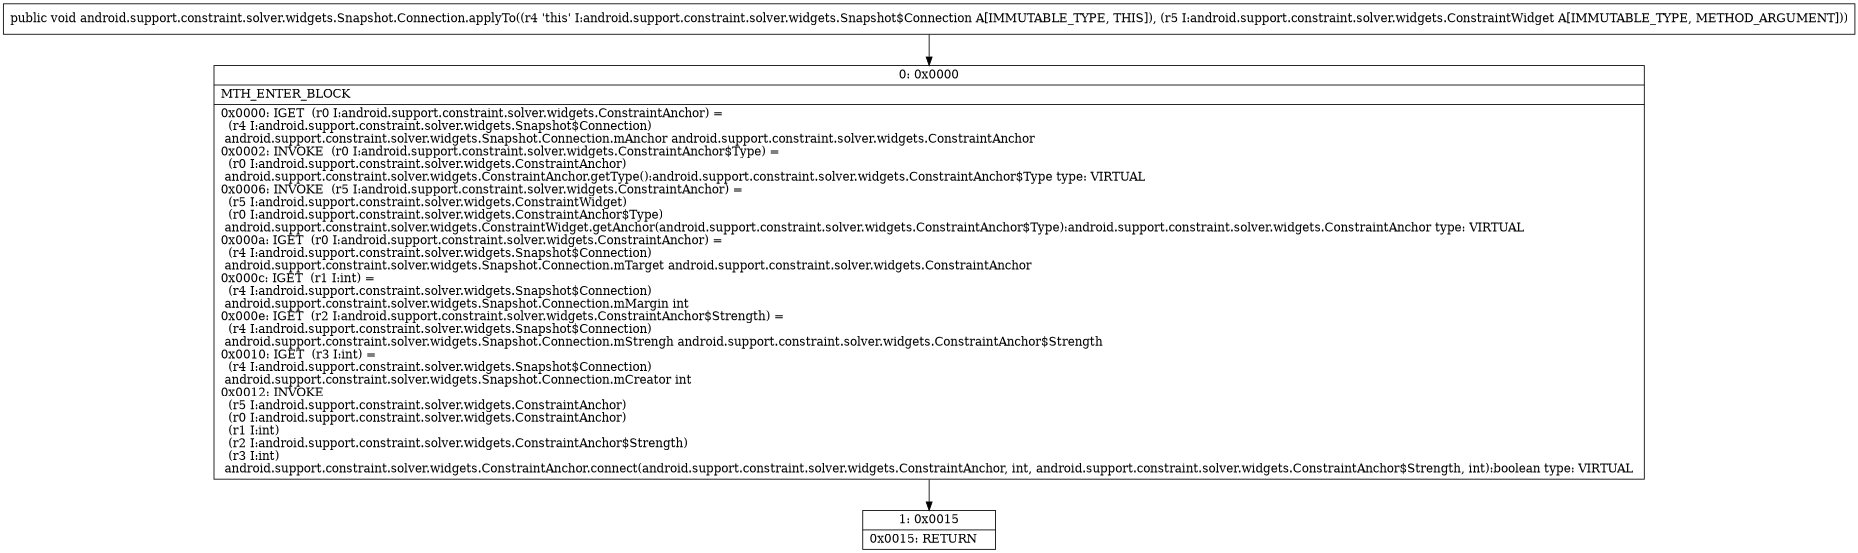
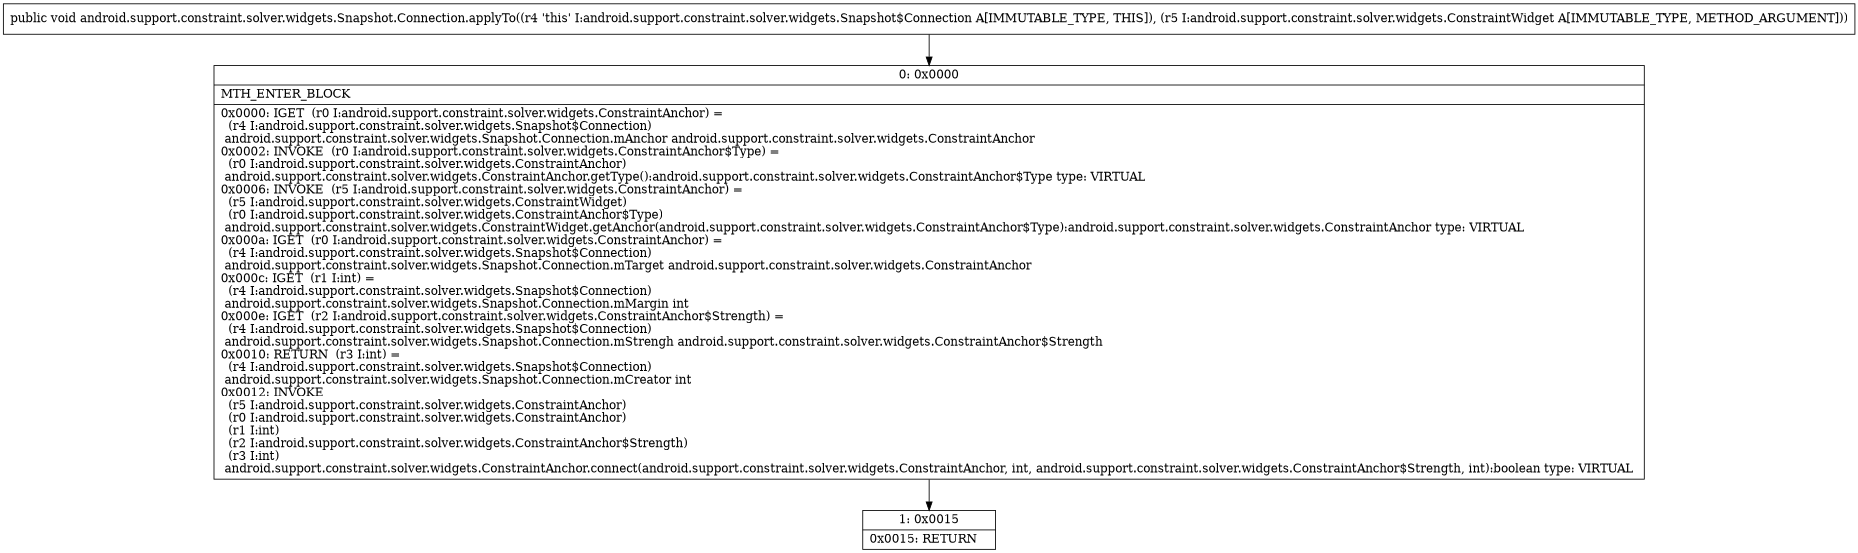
(301, 355) -> (313, 355)
